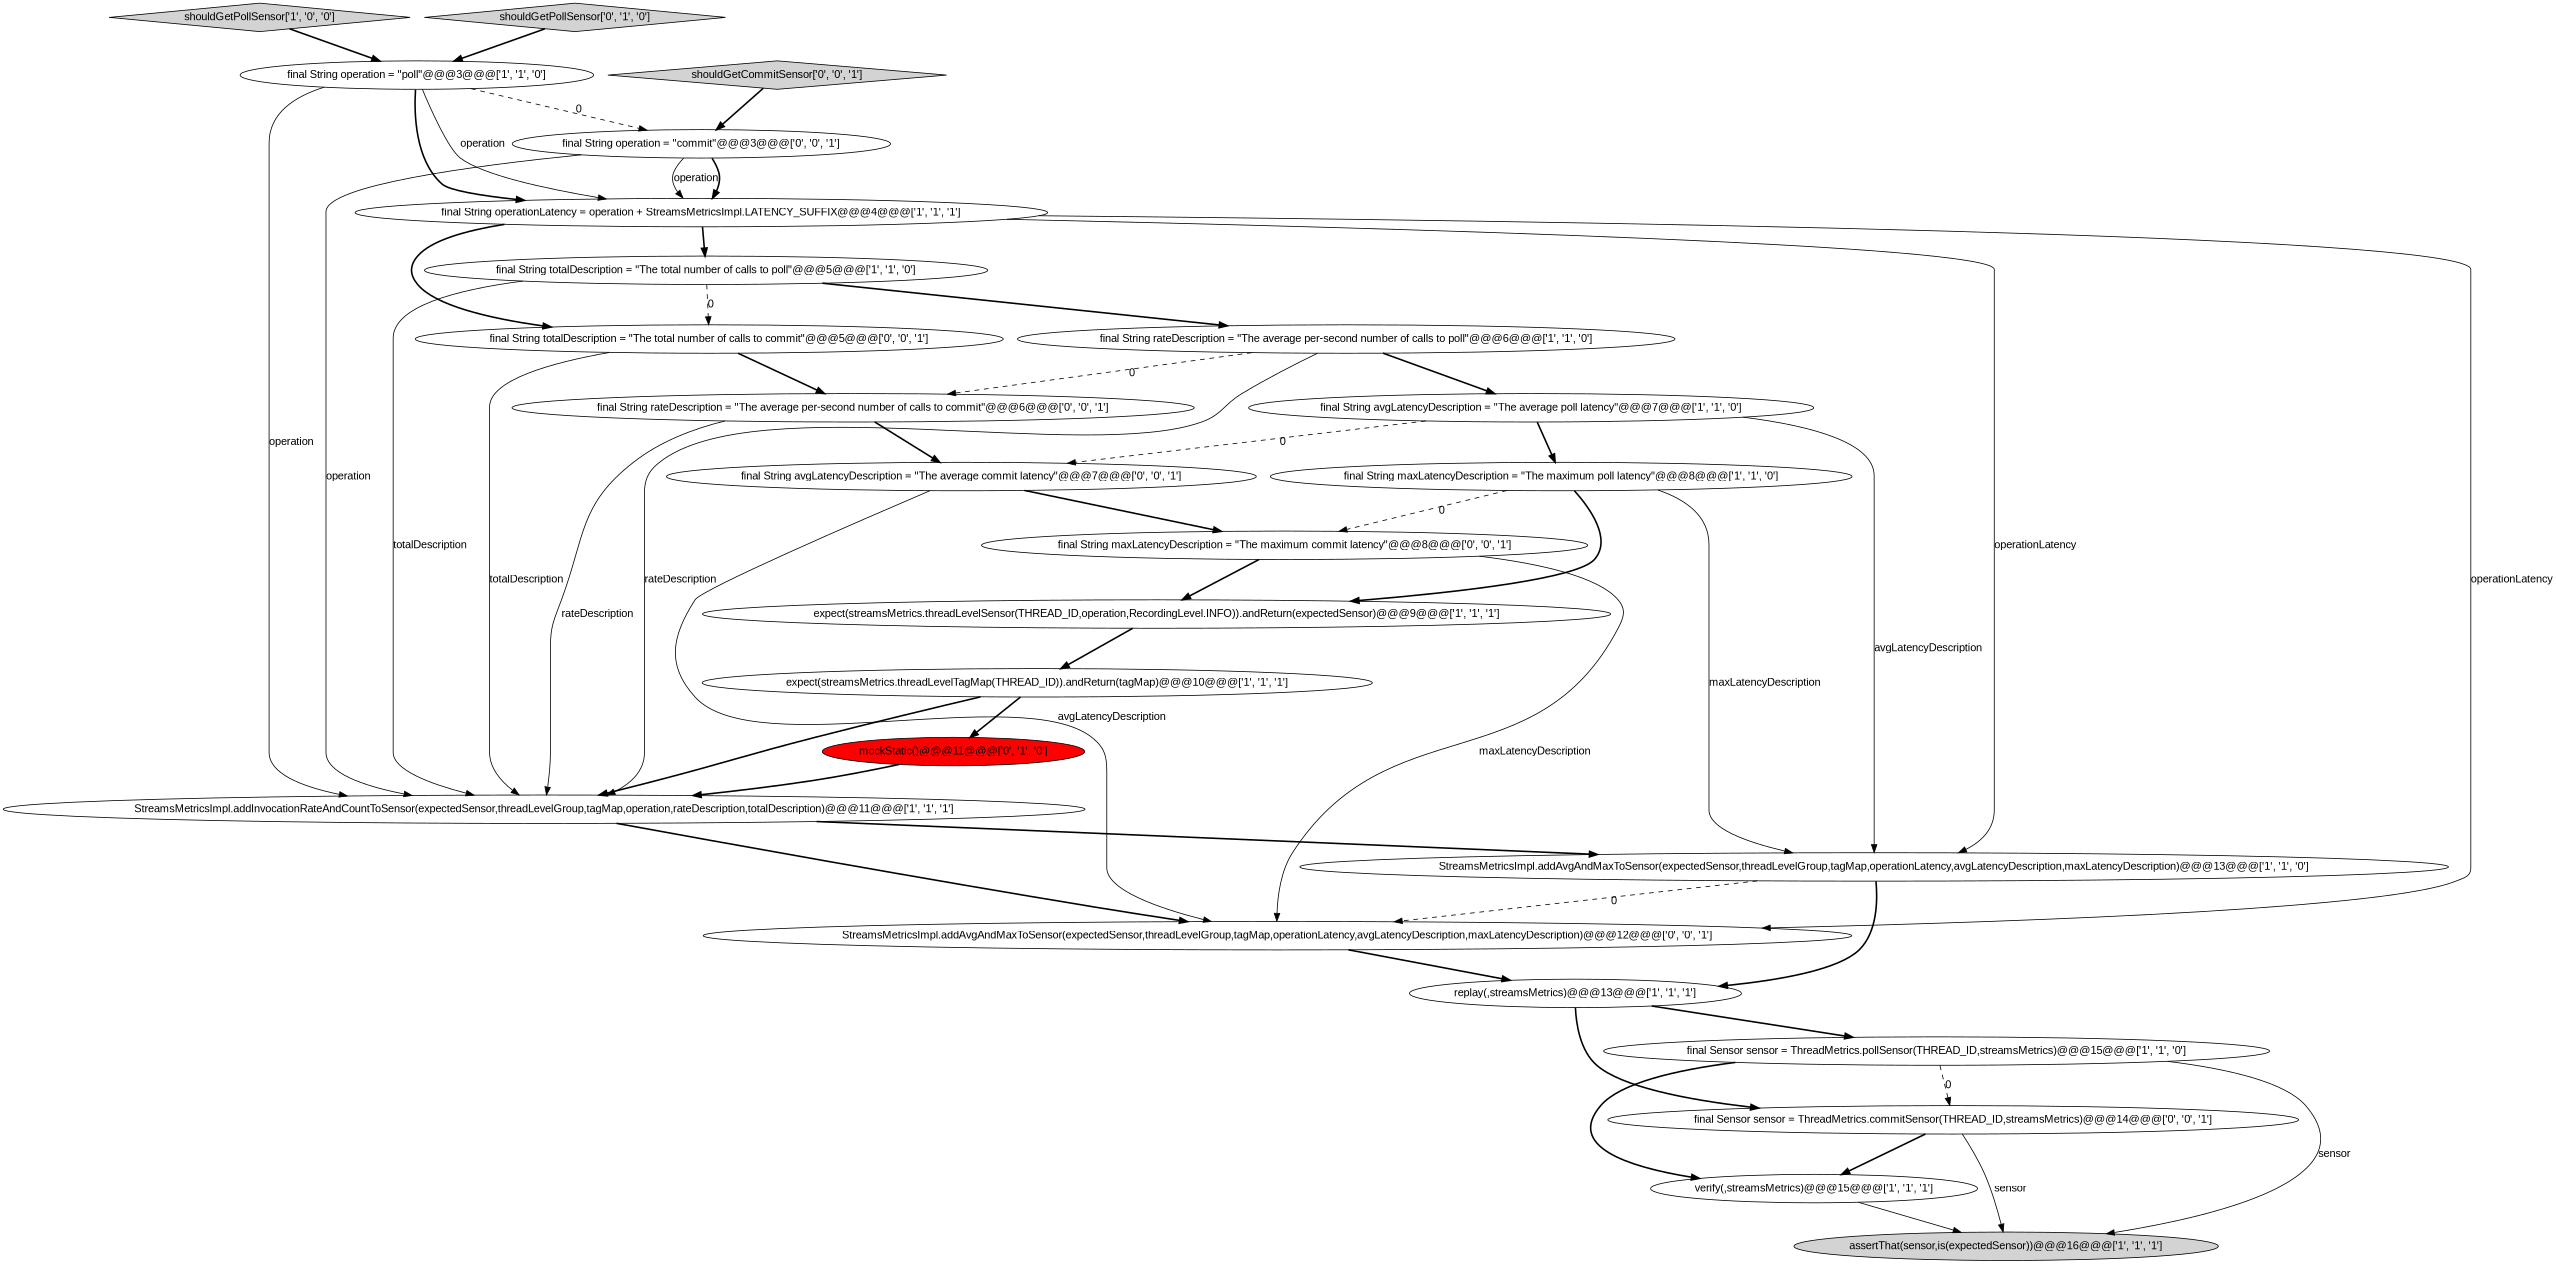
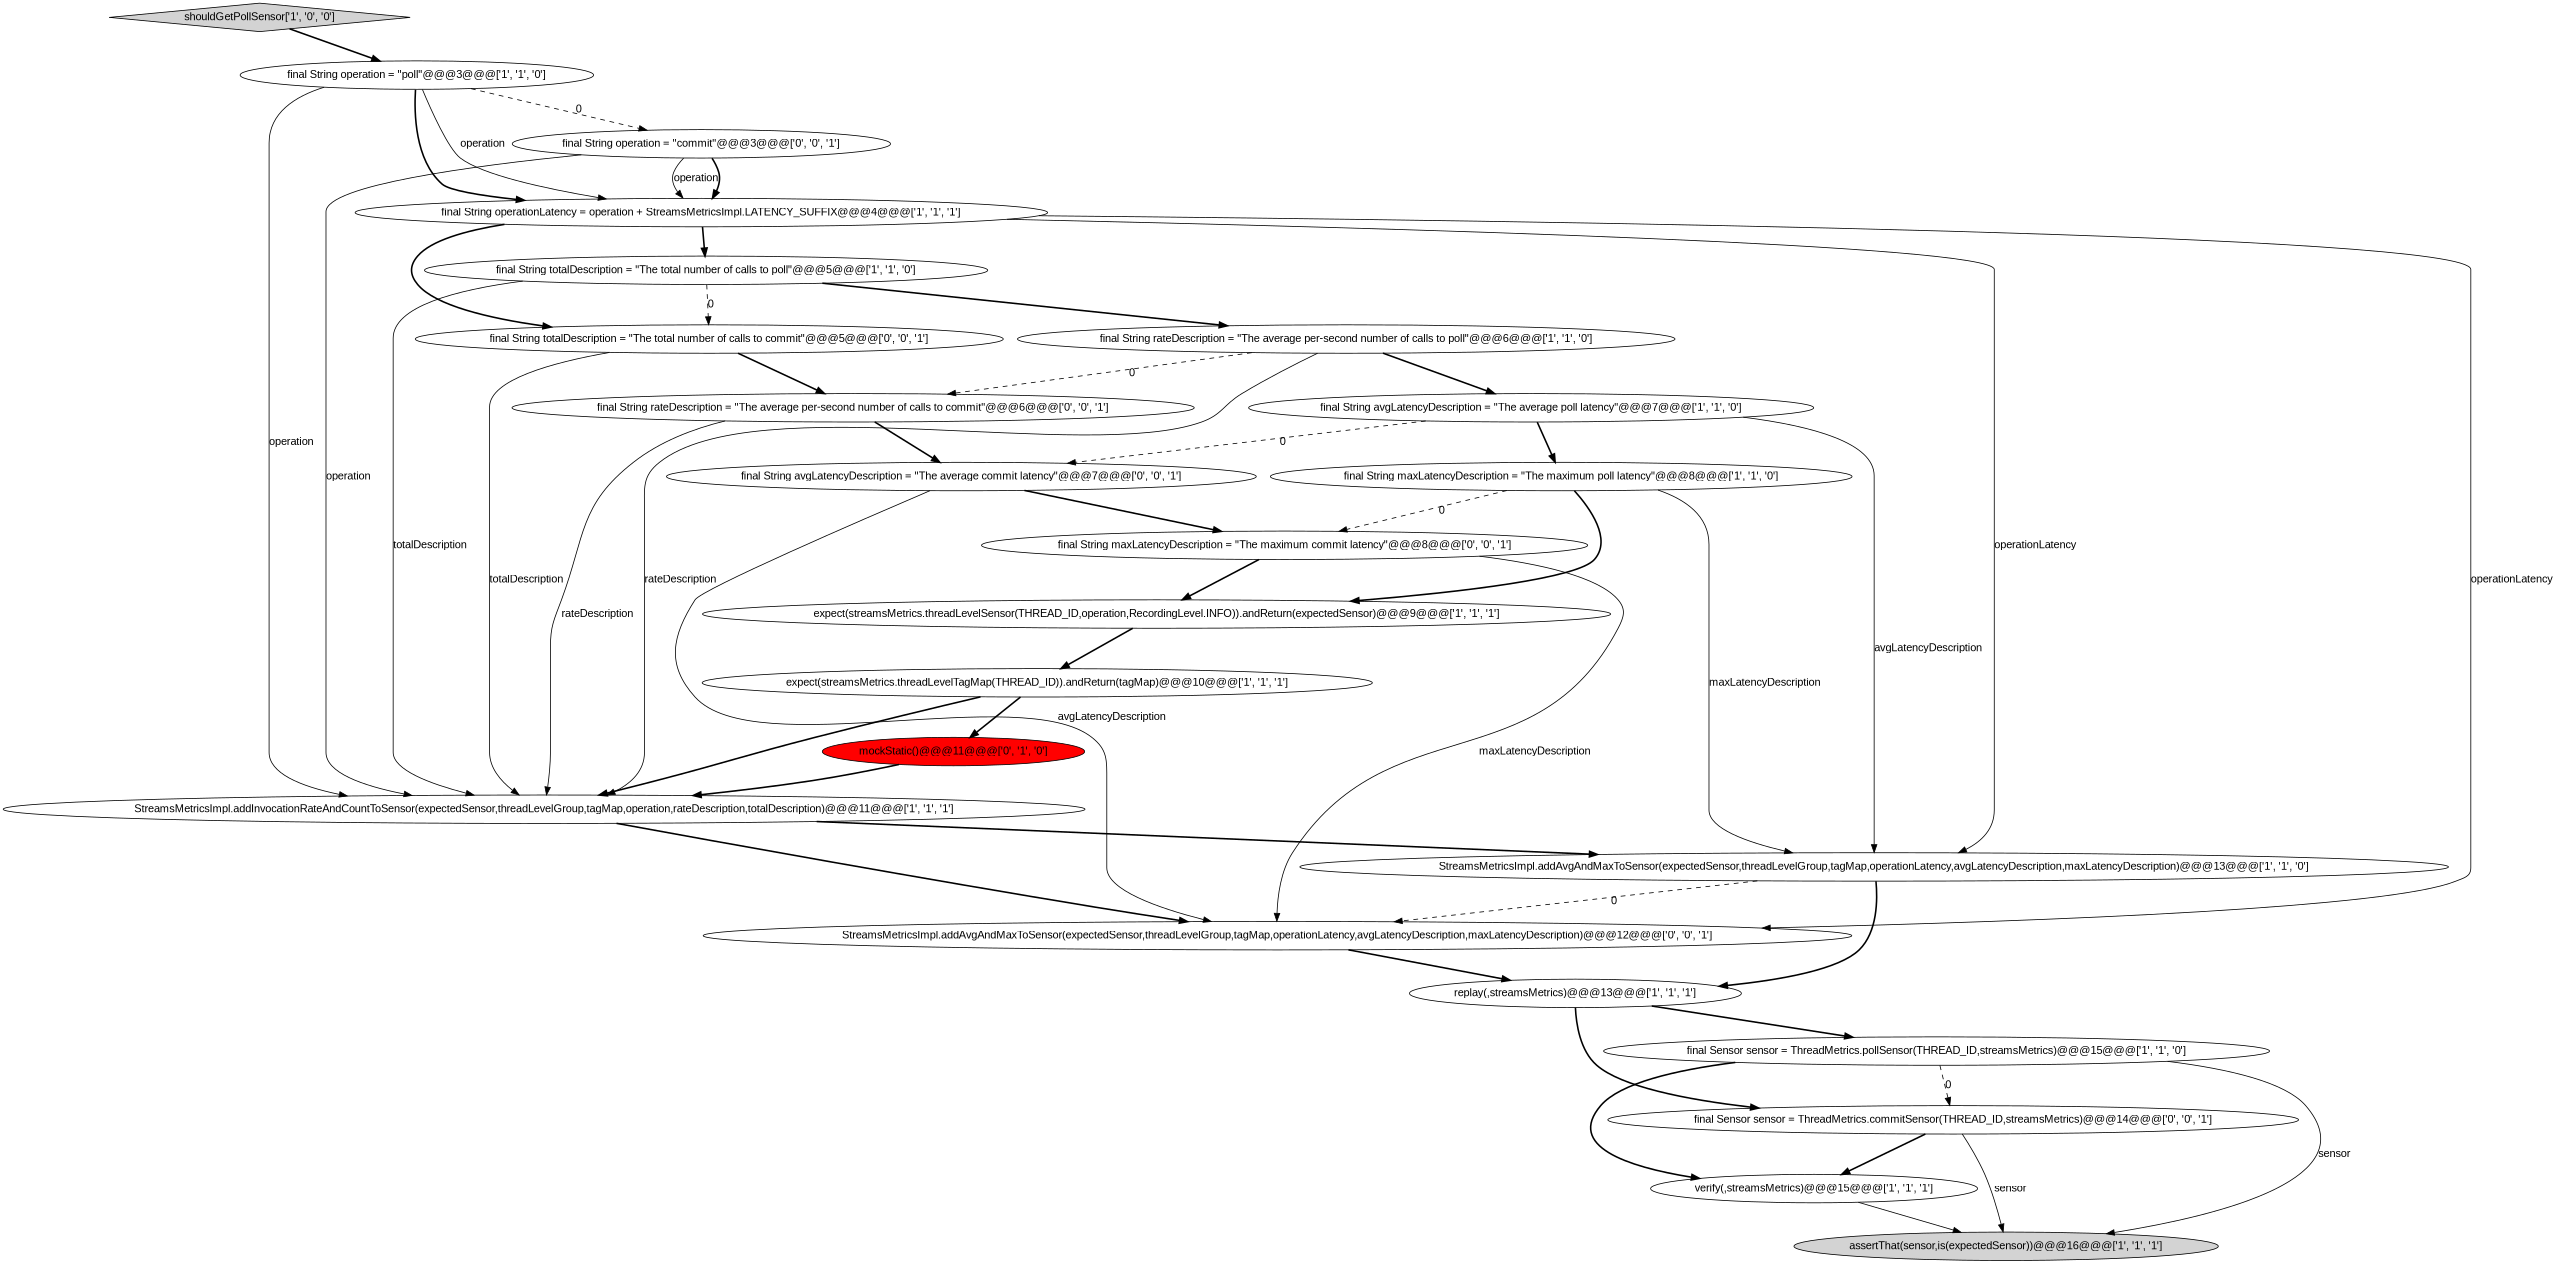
(575, 17) -> none
(777, 75) -> none
